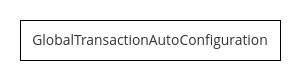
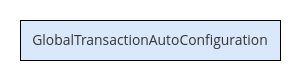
(151, 41) -> (151, 41)
